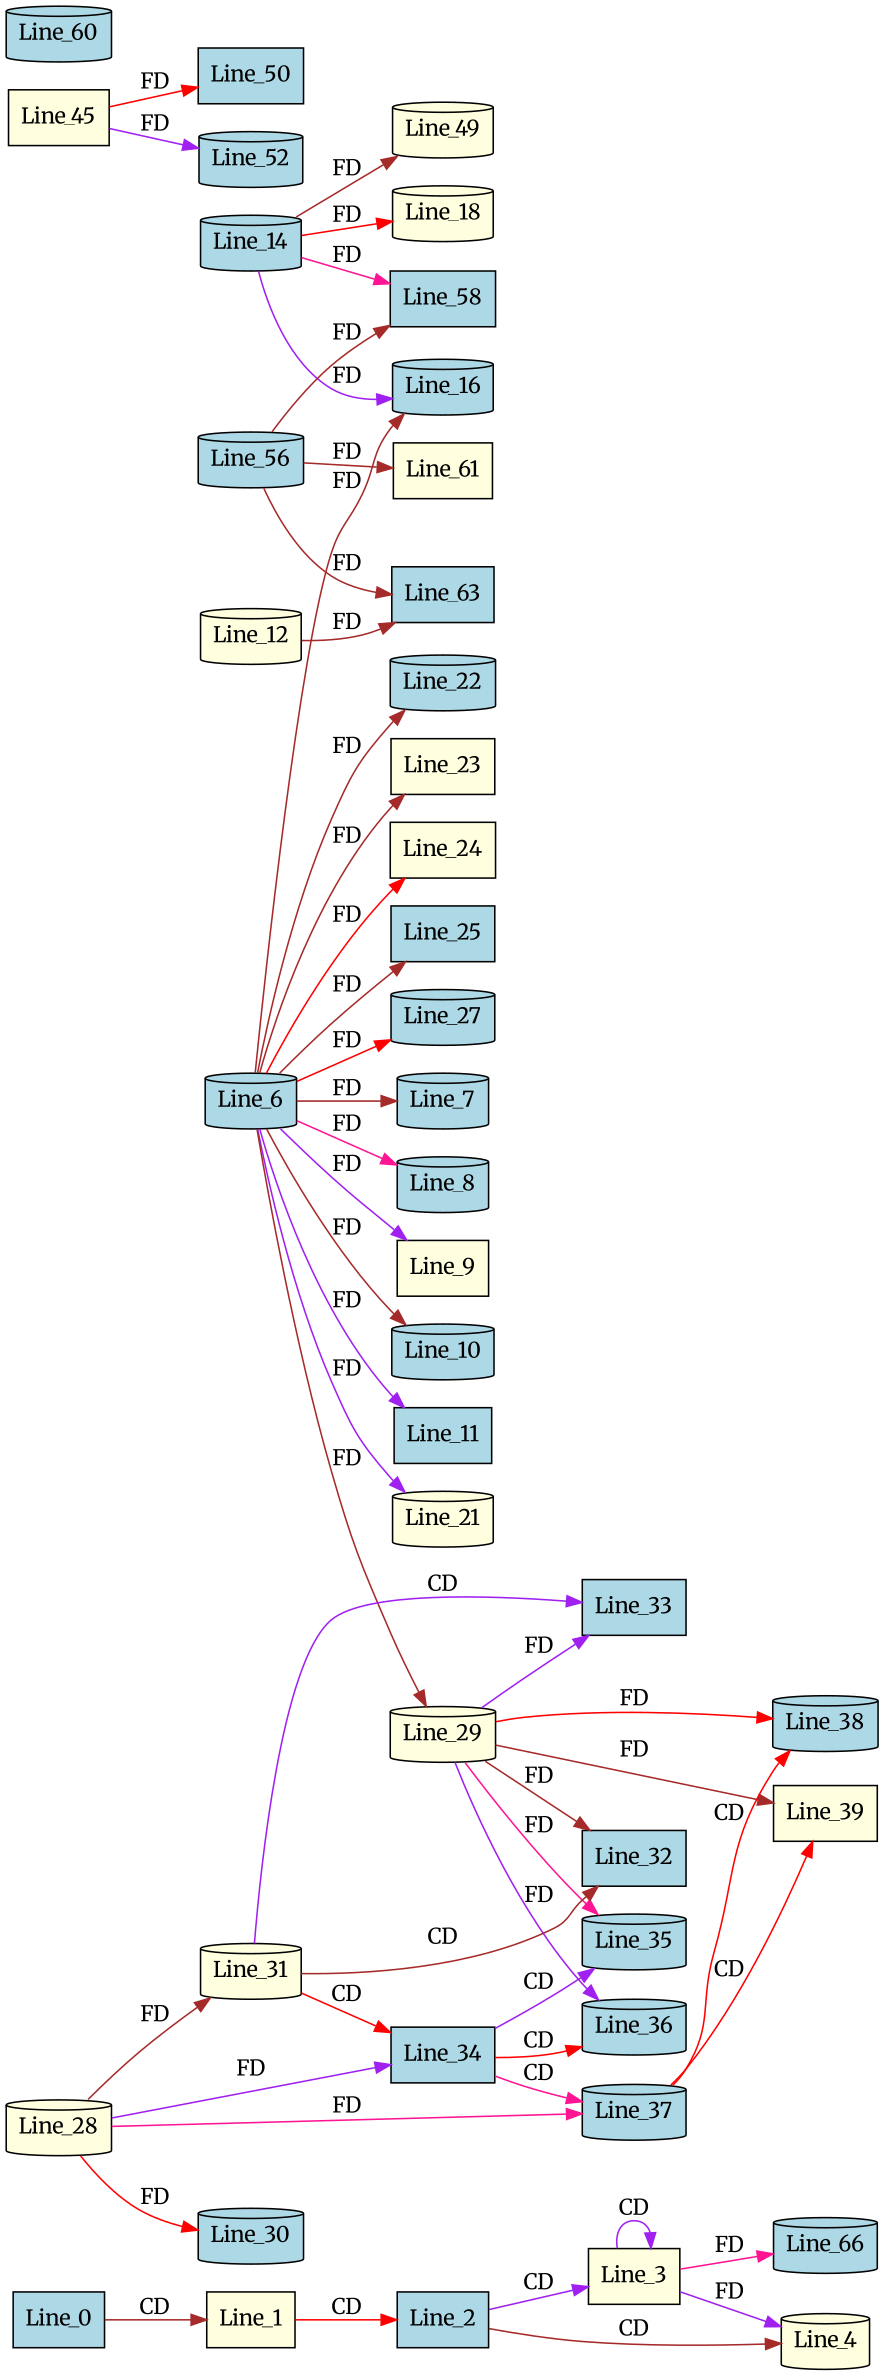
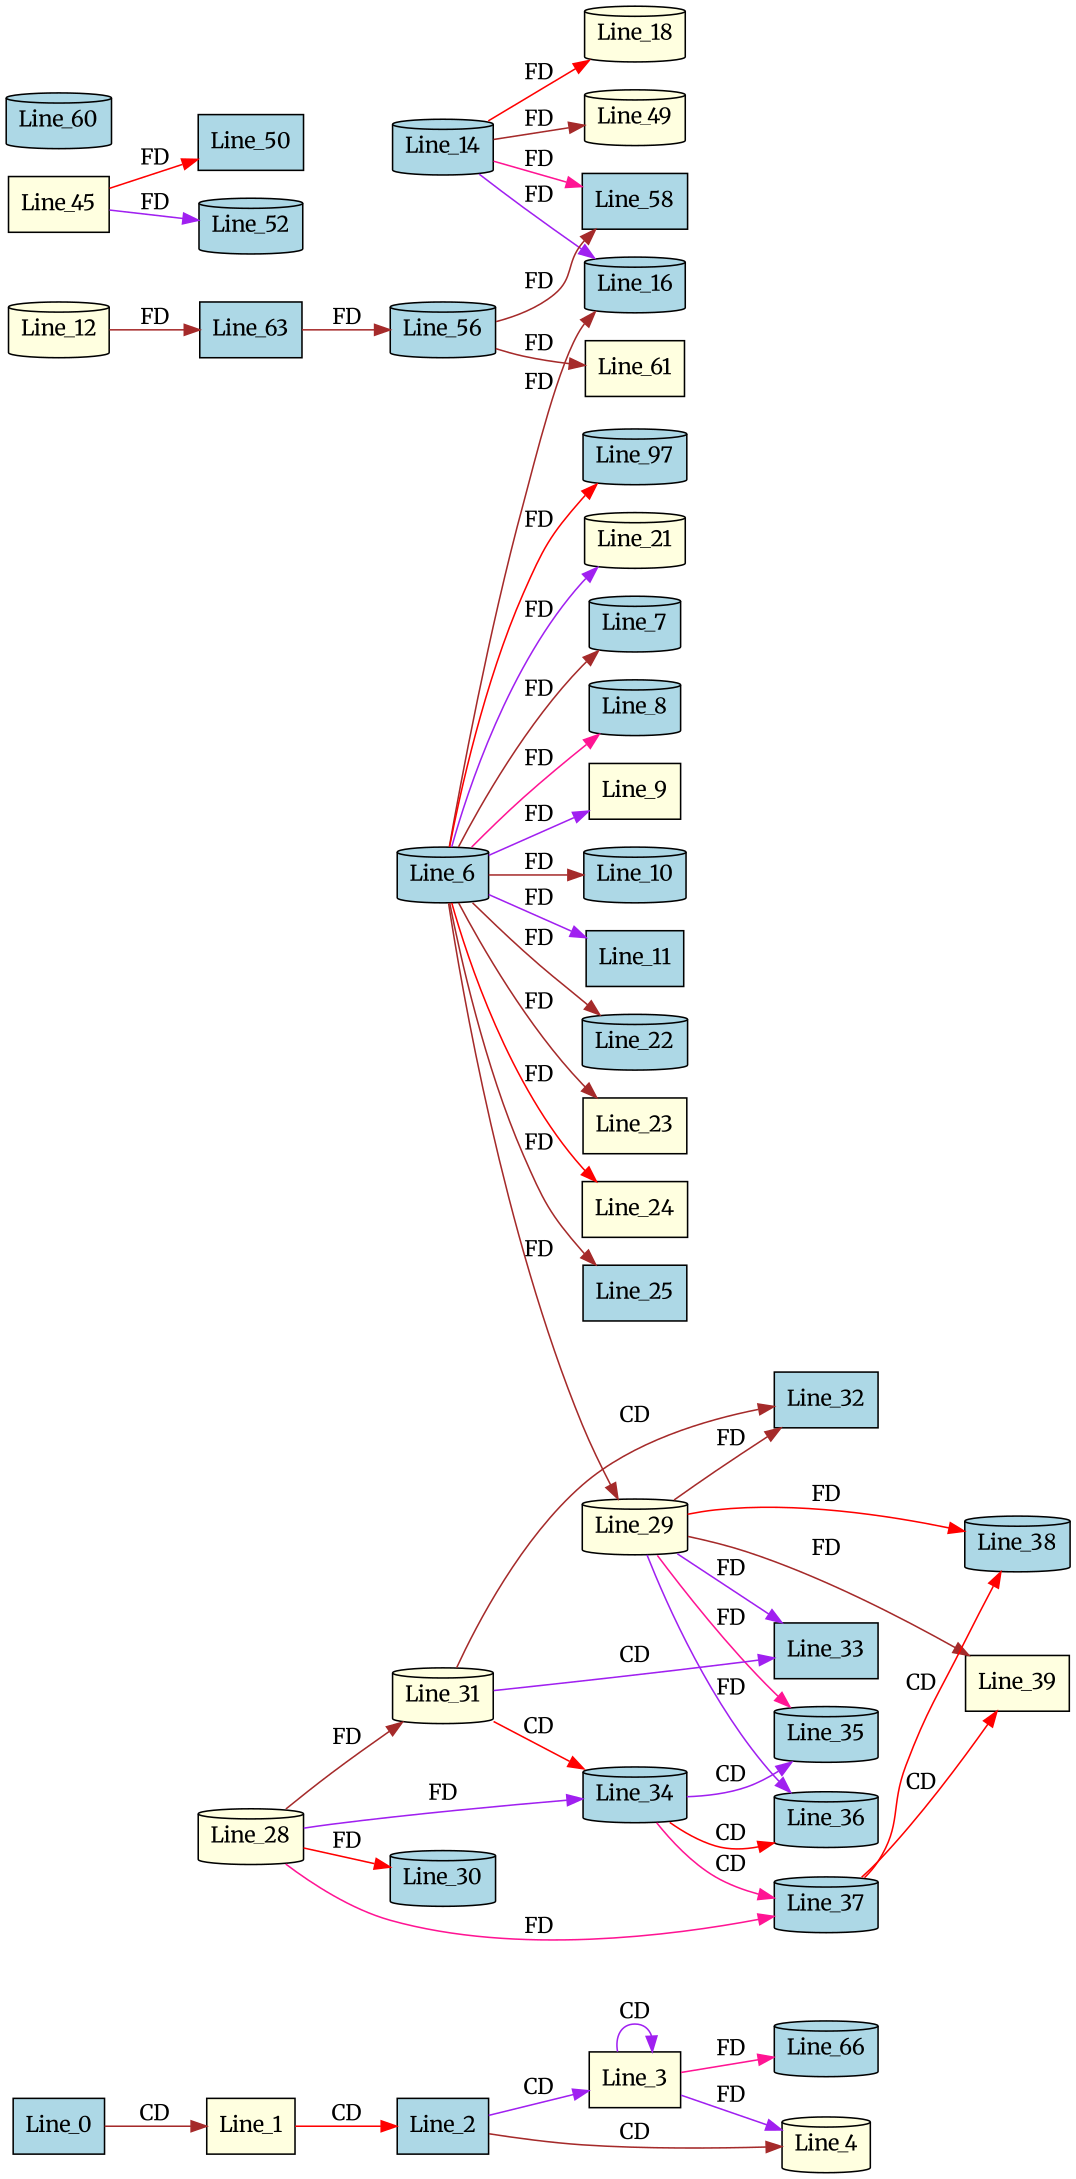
(307, 555) -> (338, 330)
(443, 1017) -> (635, 457)
(443, 2055) -> (635, 1795)
